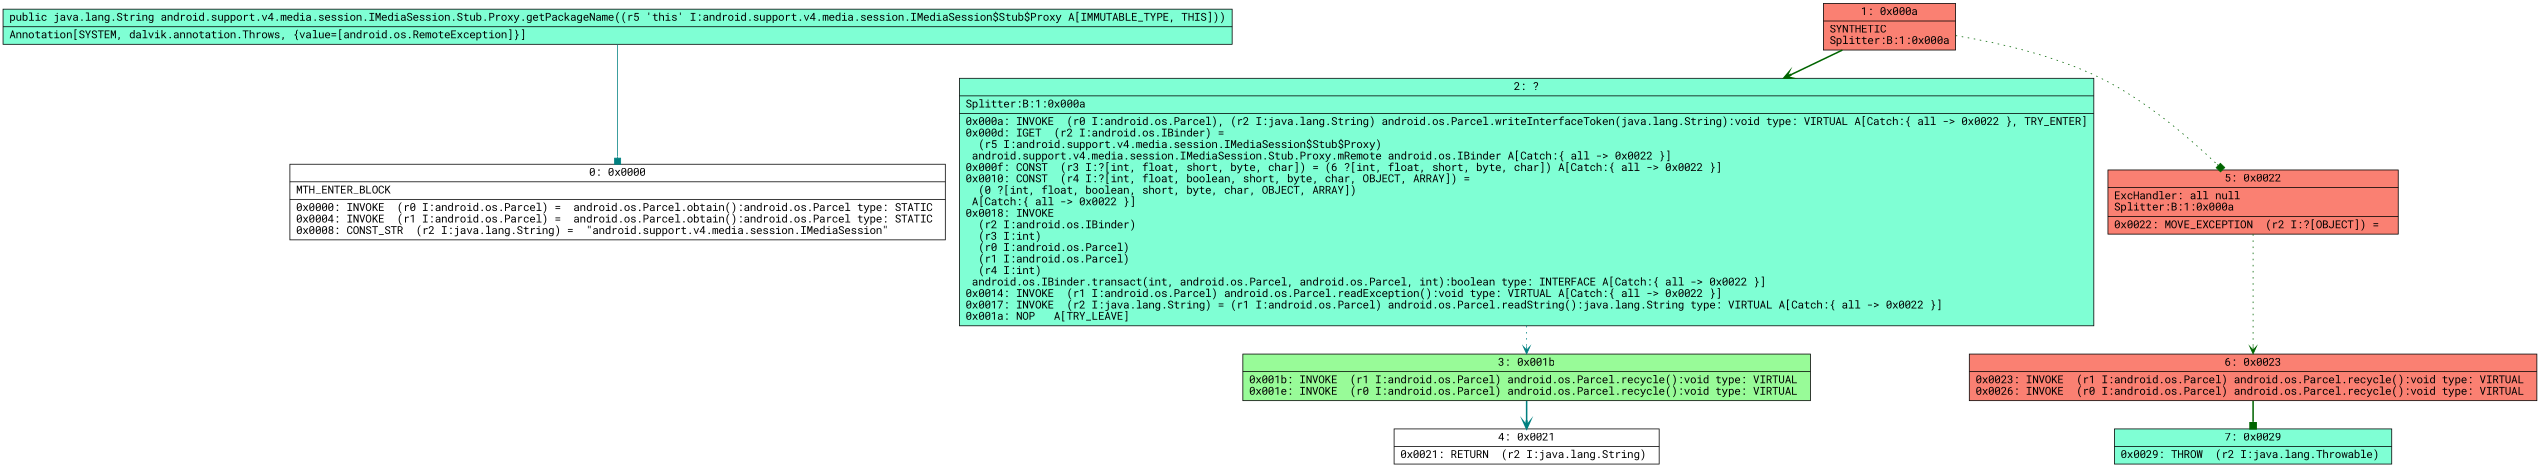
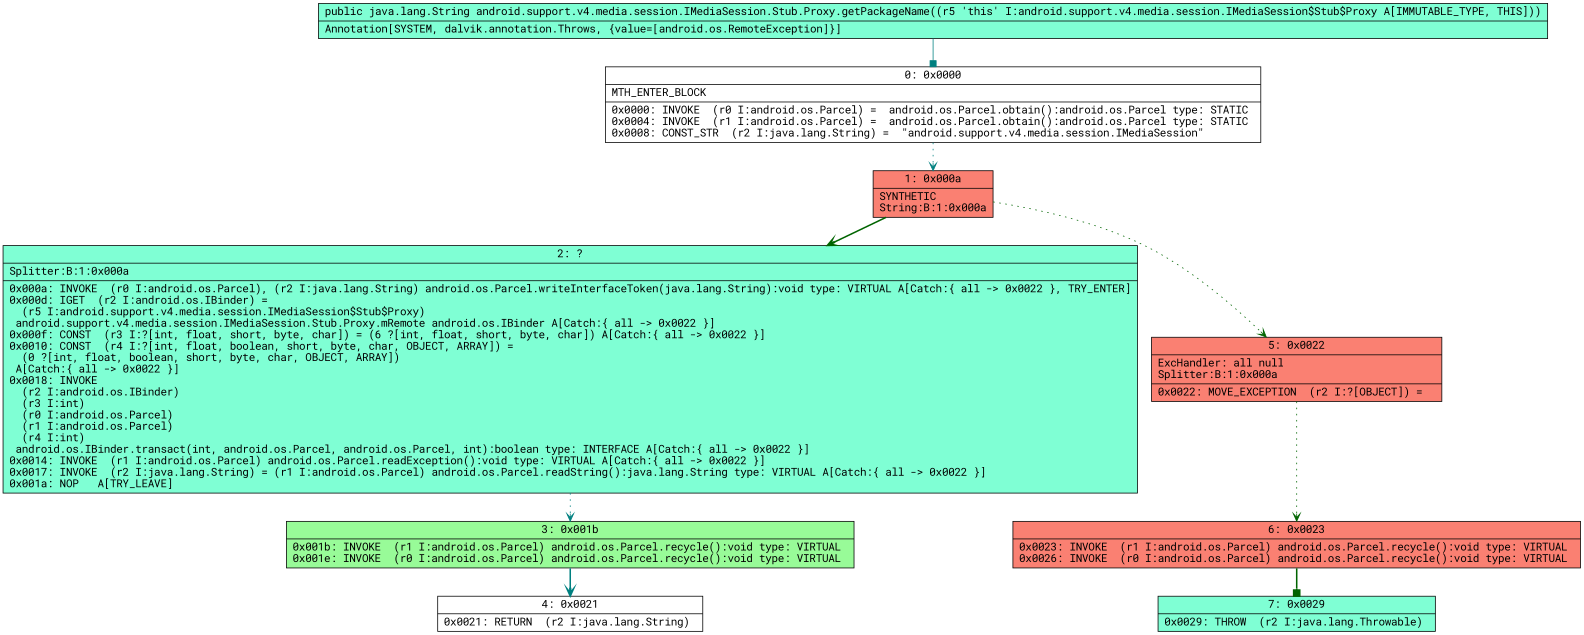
(1889, 41) -> (933, 208)
(2098, 77) -> (1139, 243)
none -> (933, 153)
